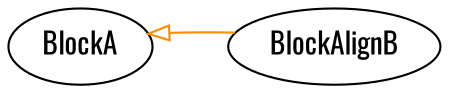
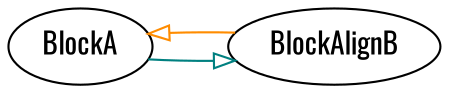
none -> (181, 61)
